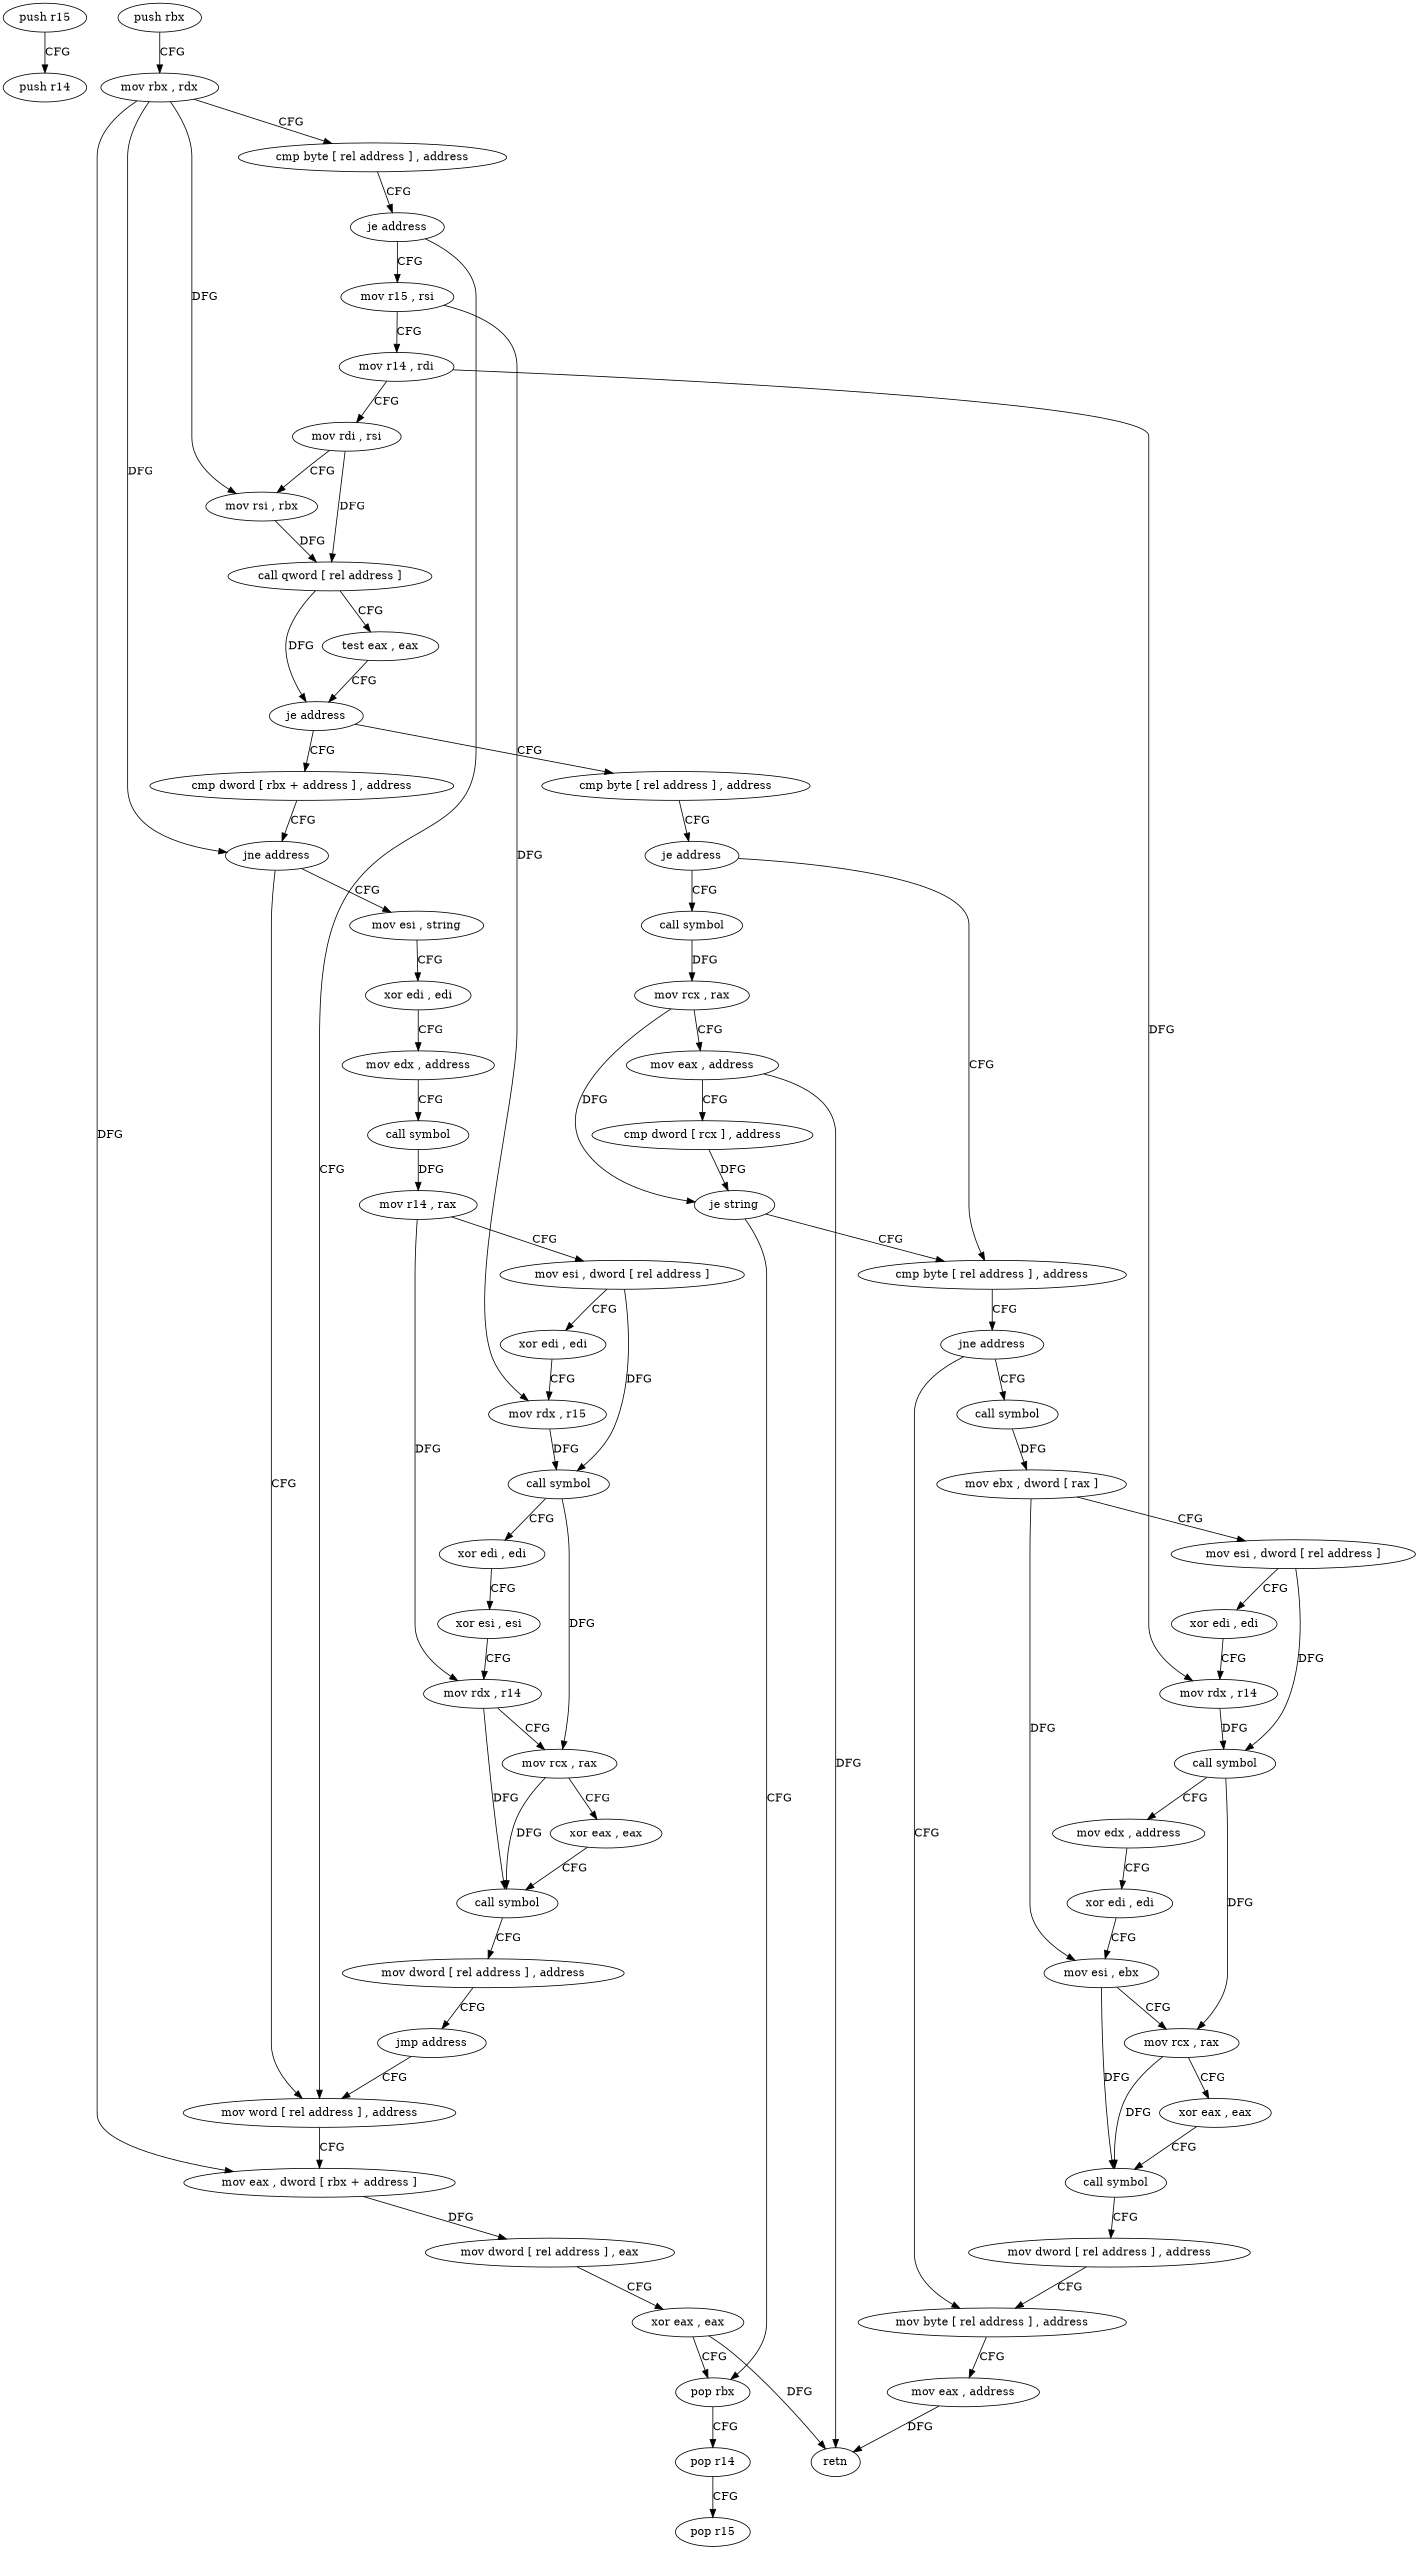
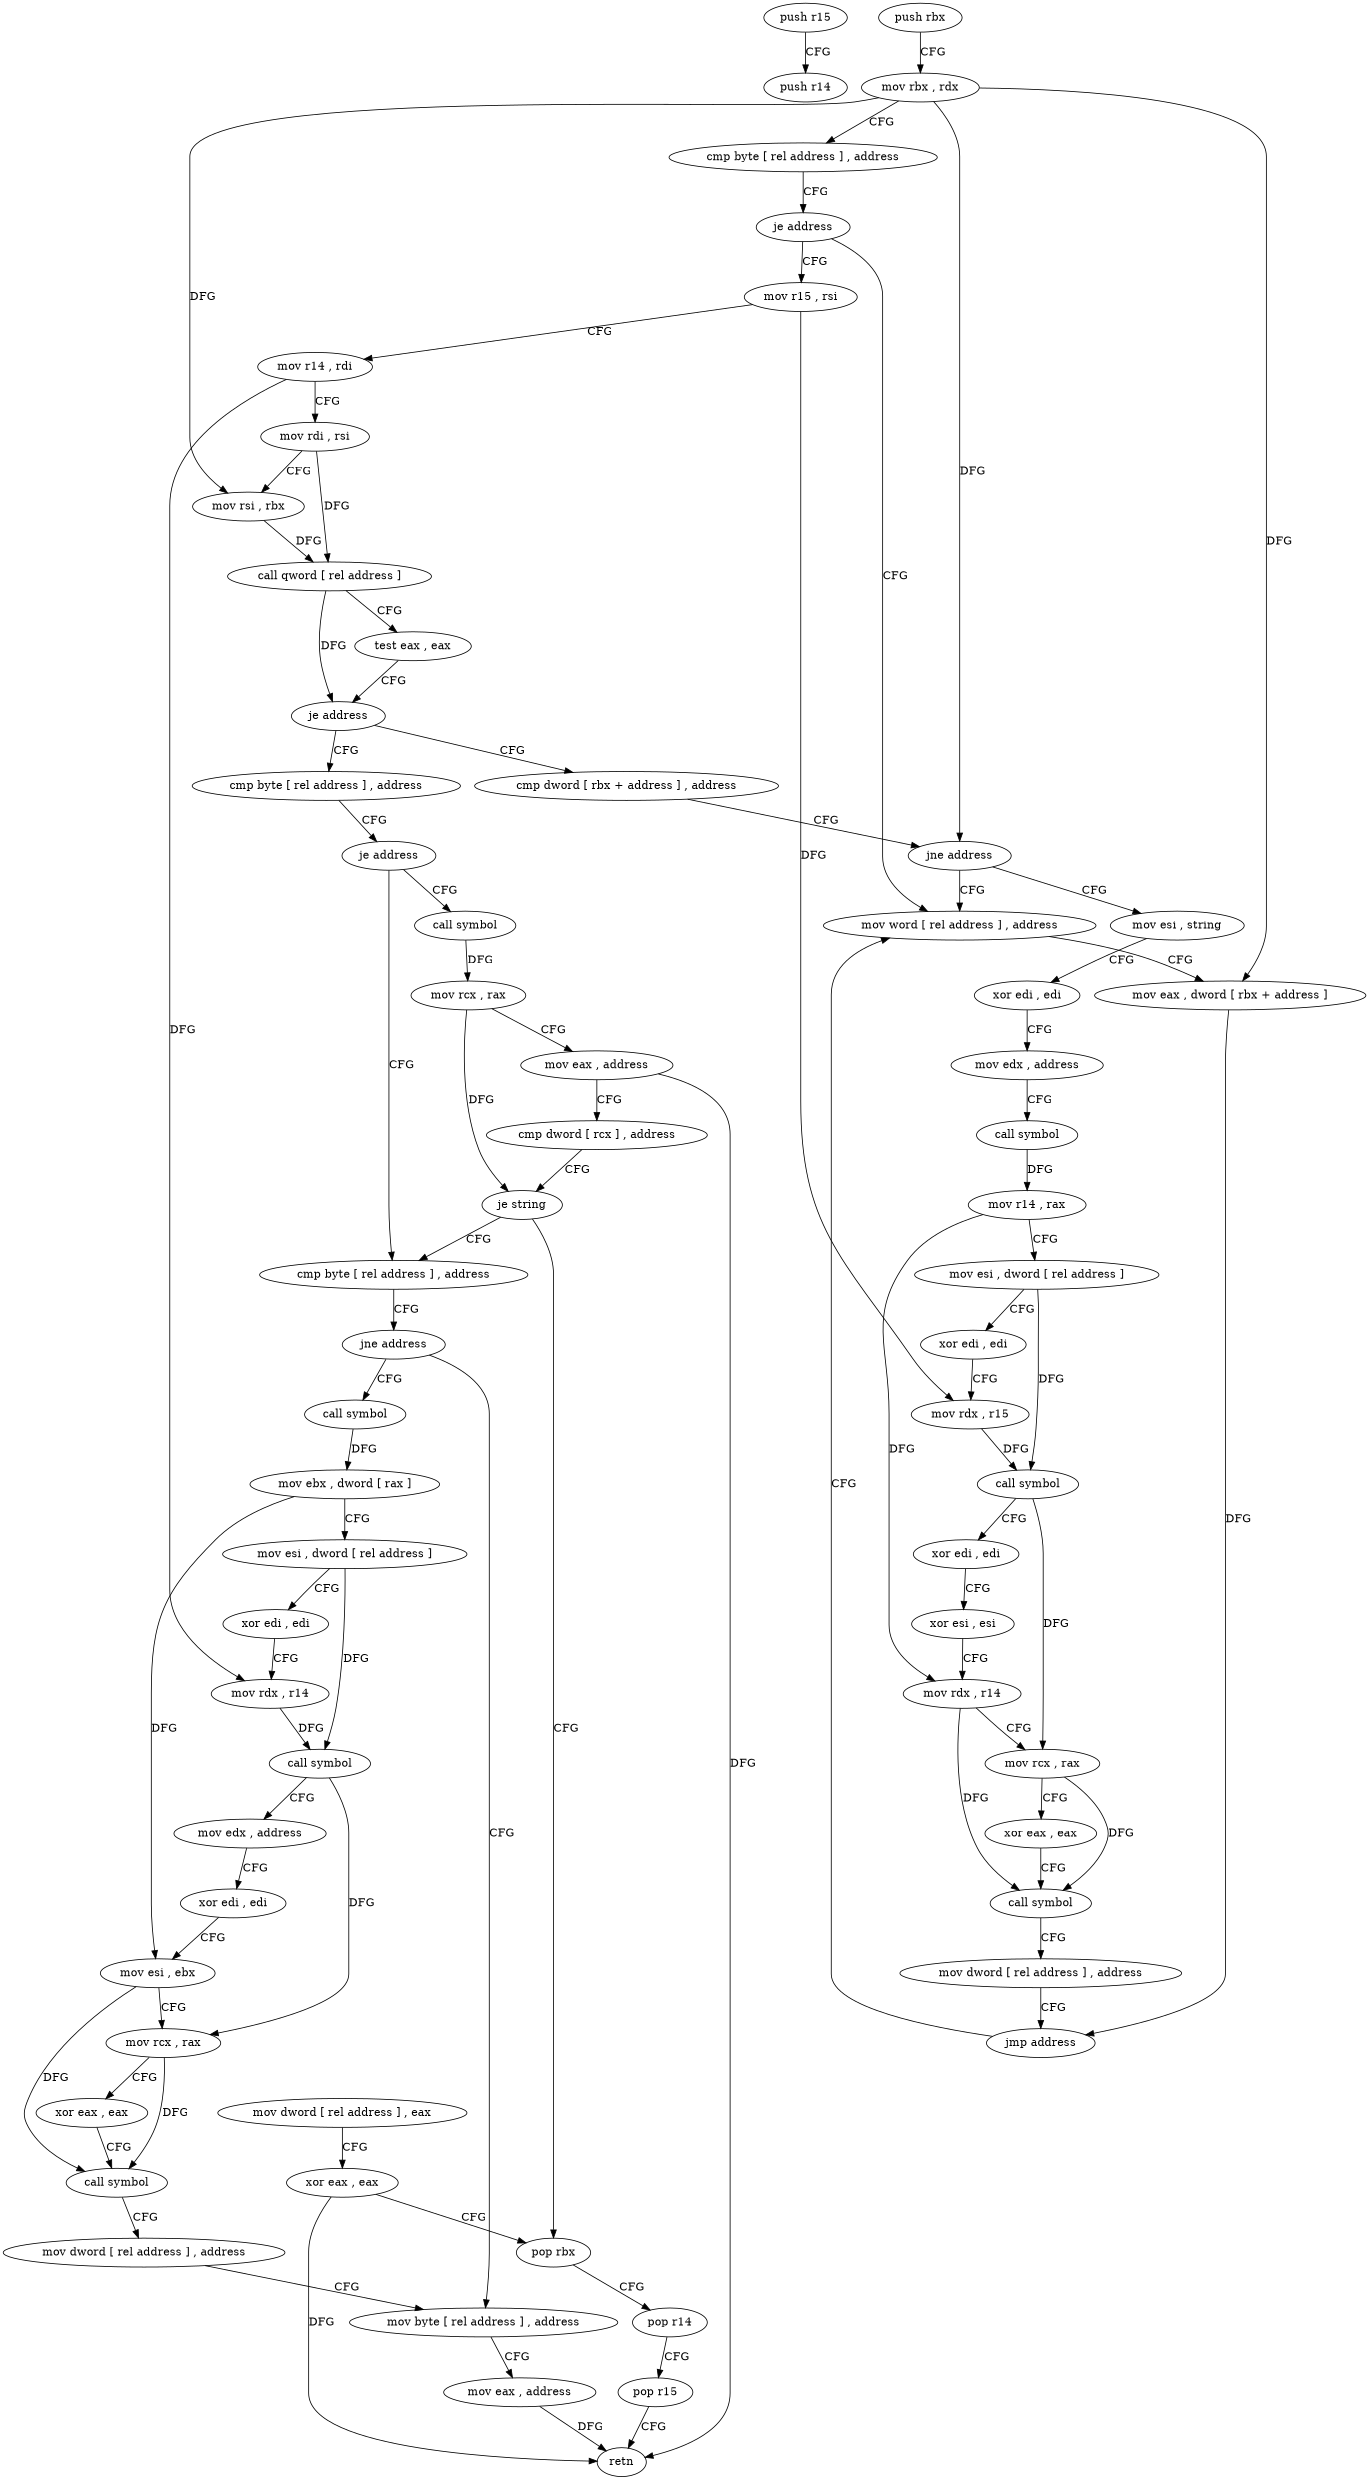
(733, 1170) -> (578, 1170)
(431, 2217) -> (1225, 1567)
none -> (640, 2424)
